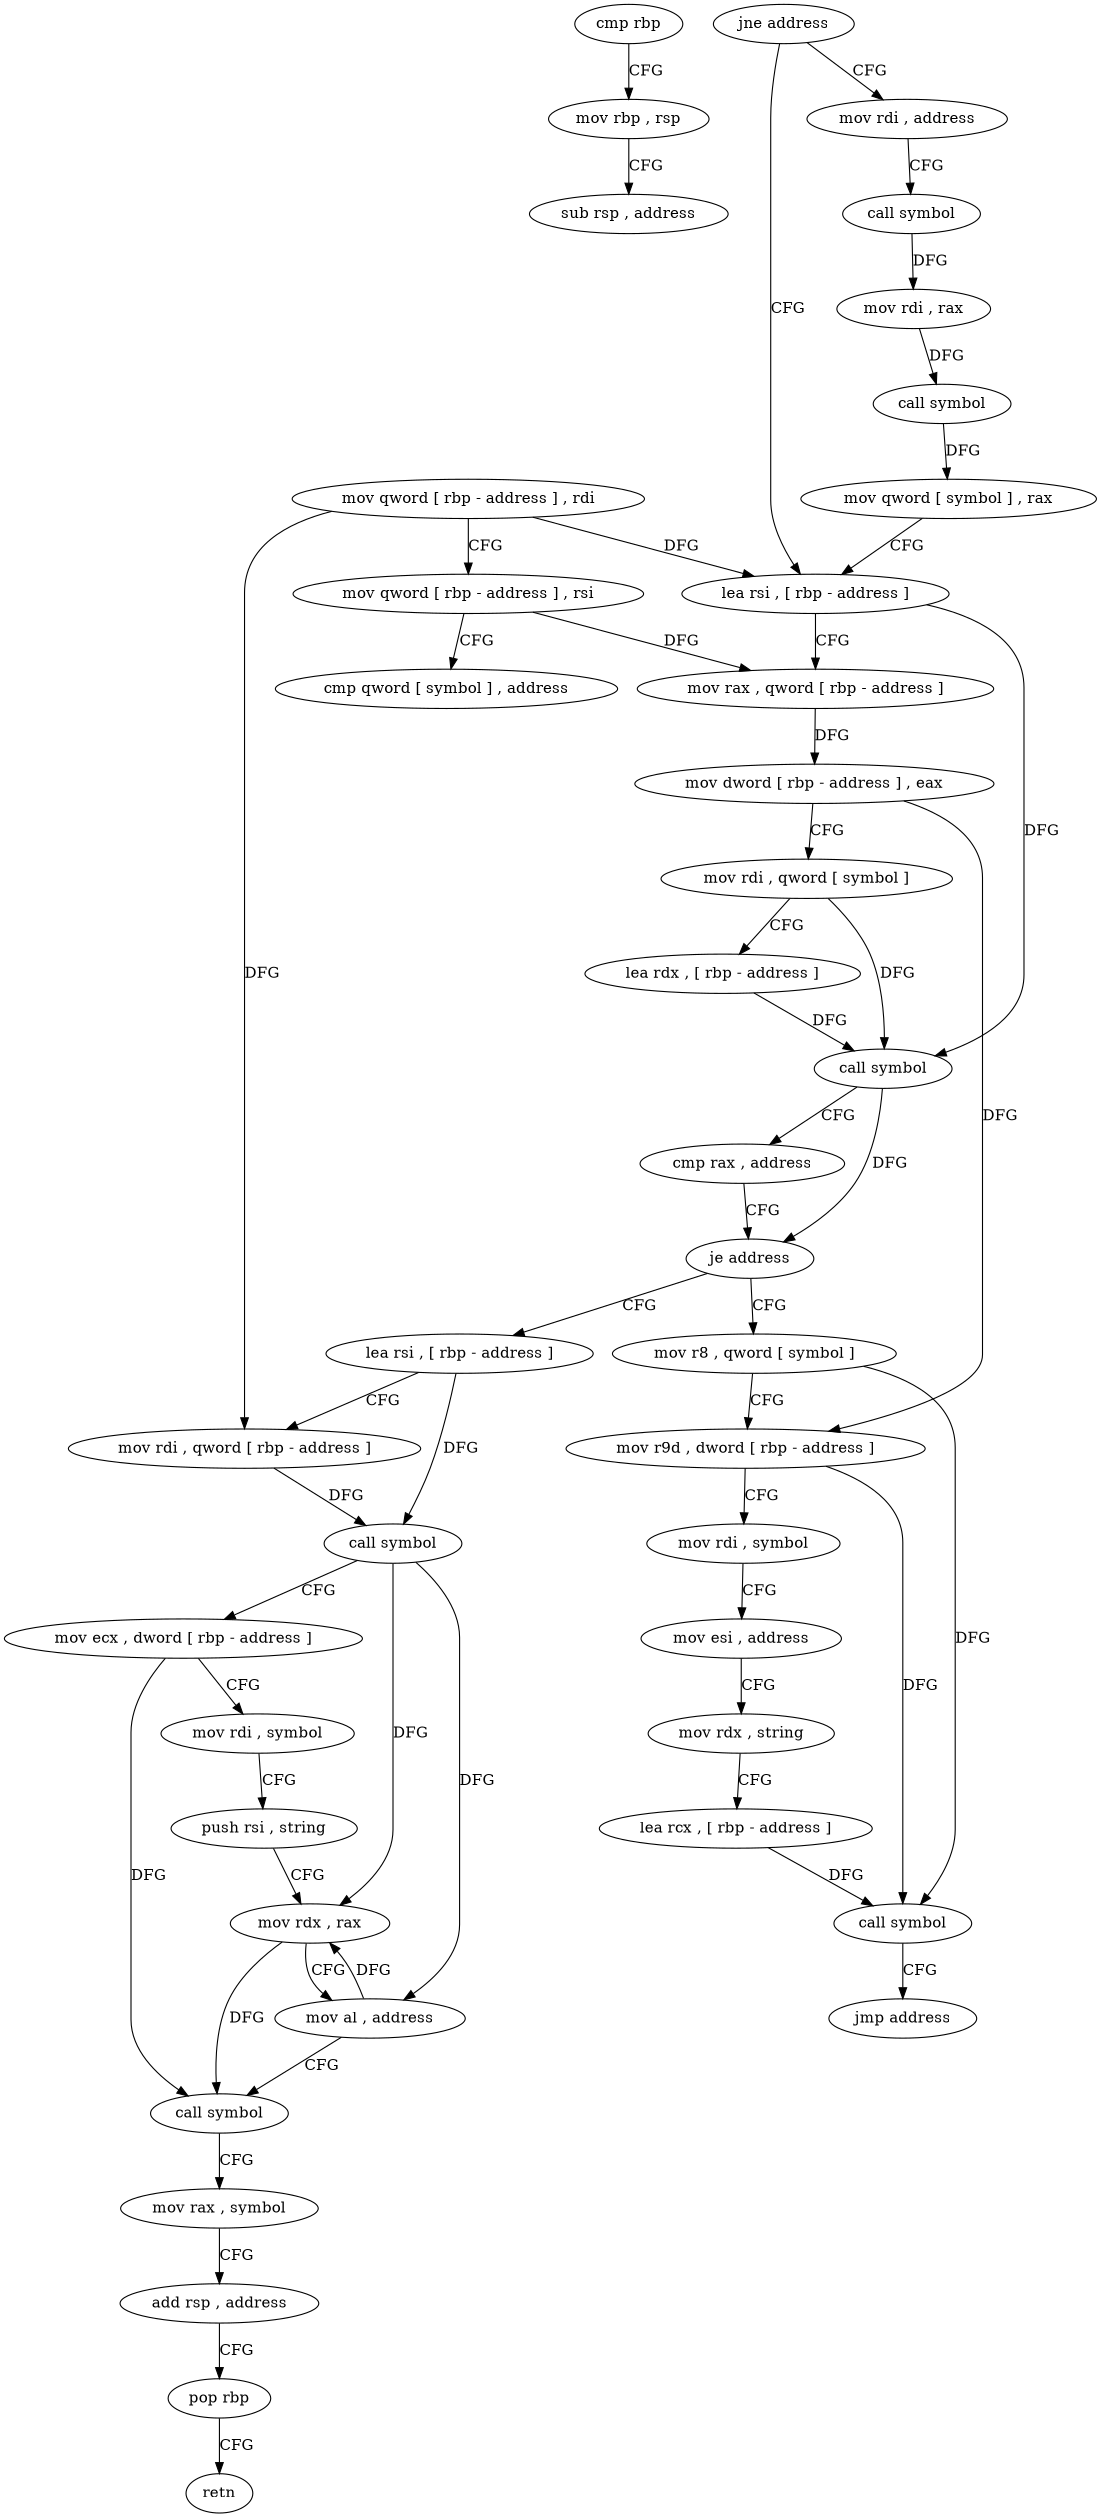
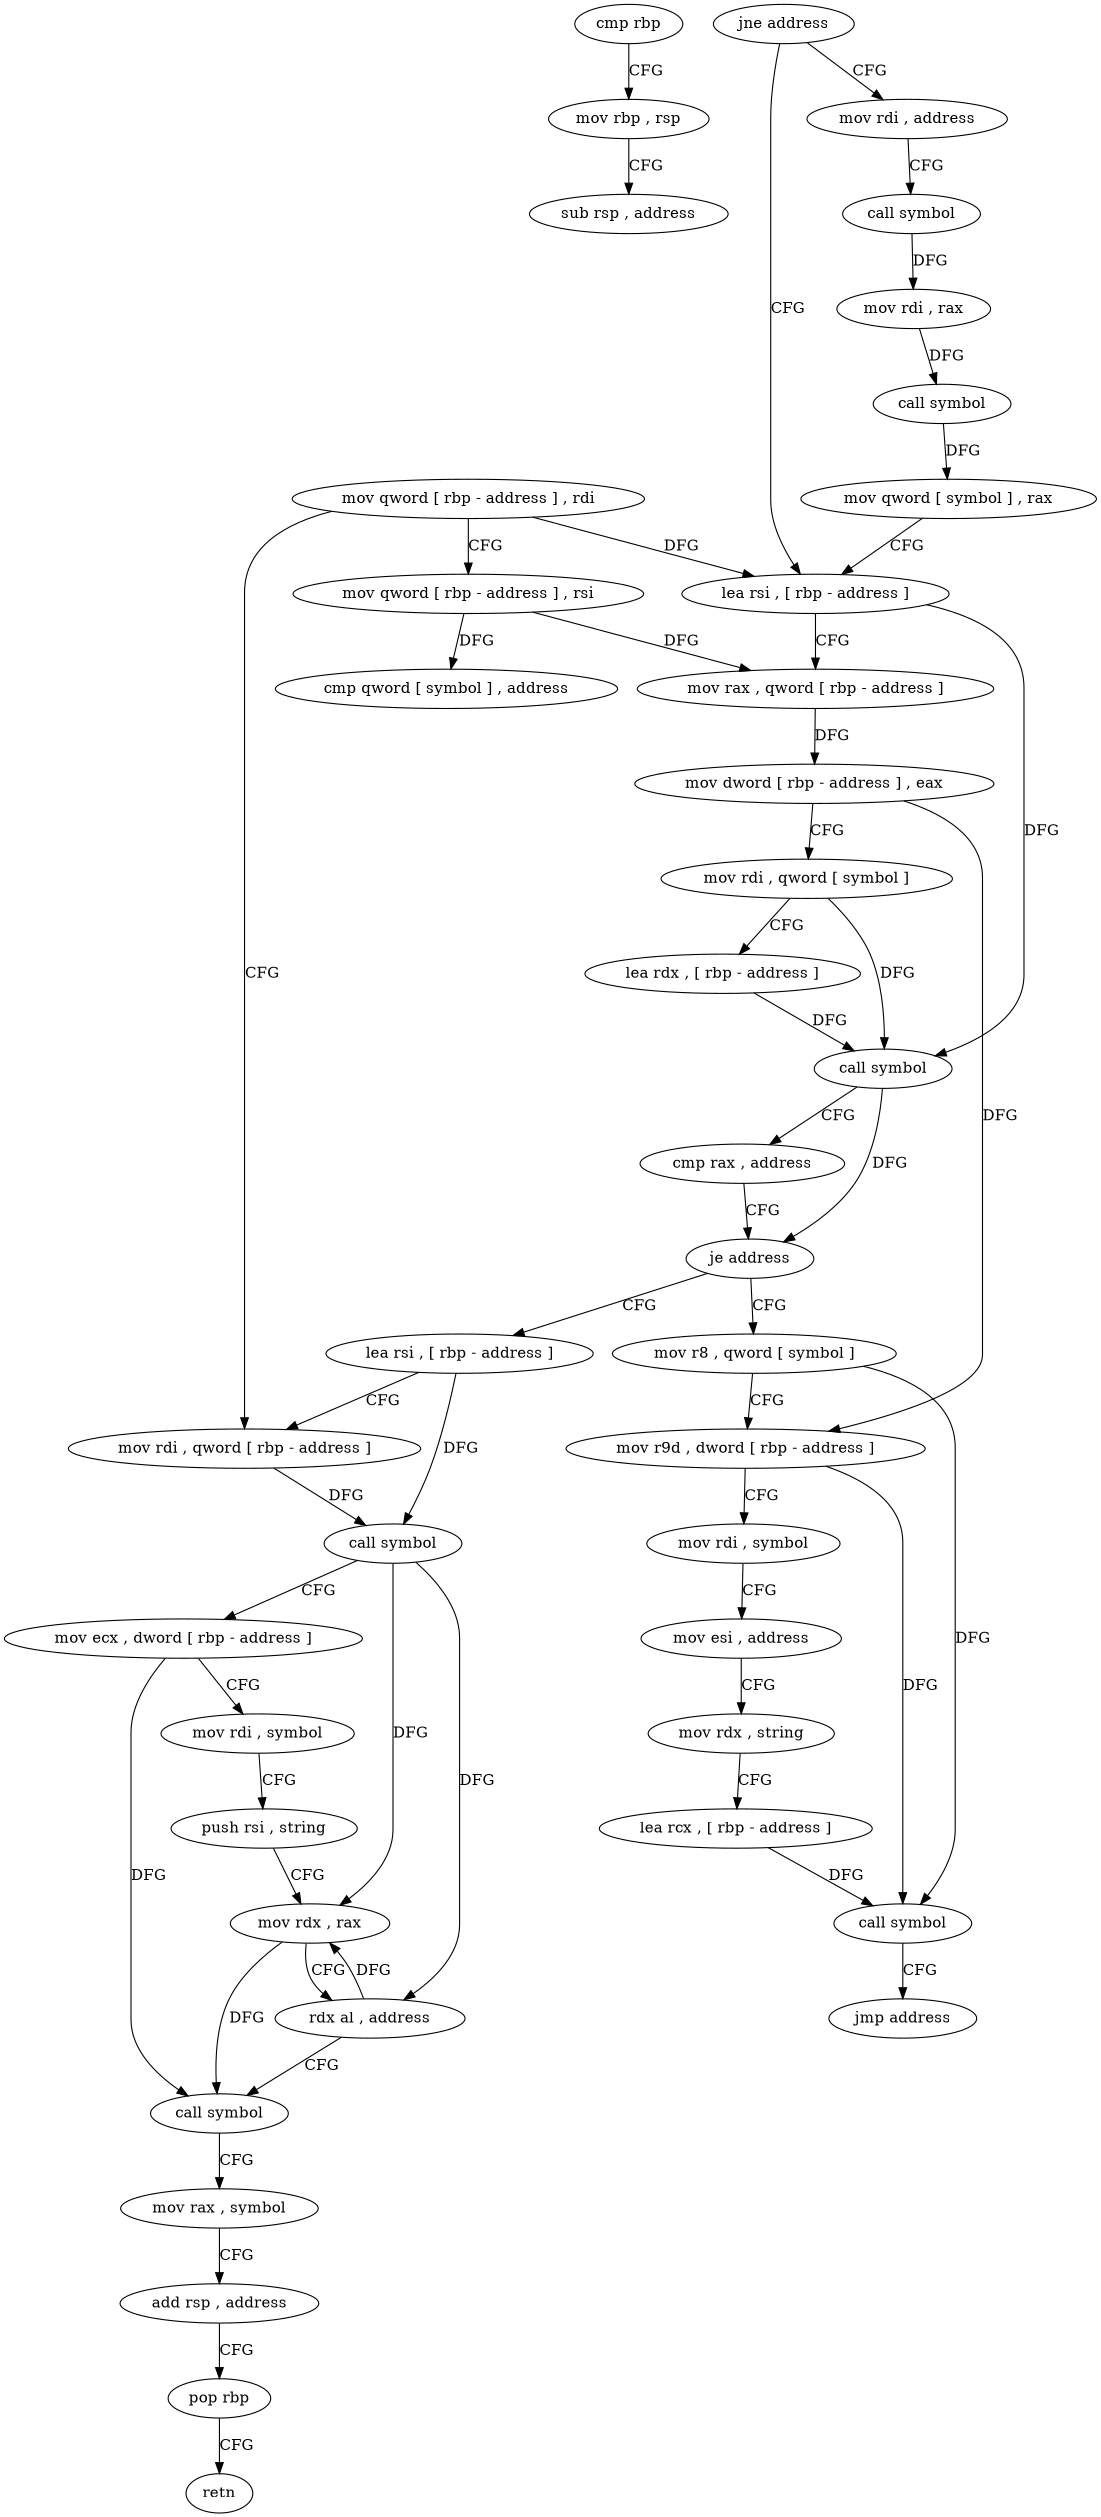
(477, 641) -> (477, 641)
(263, 974) -> (263, 974)
(370, 2018) -> (370, 2018)
